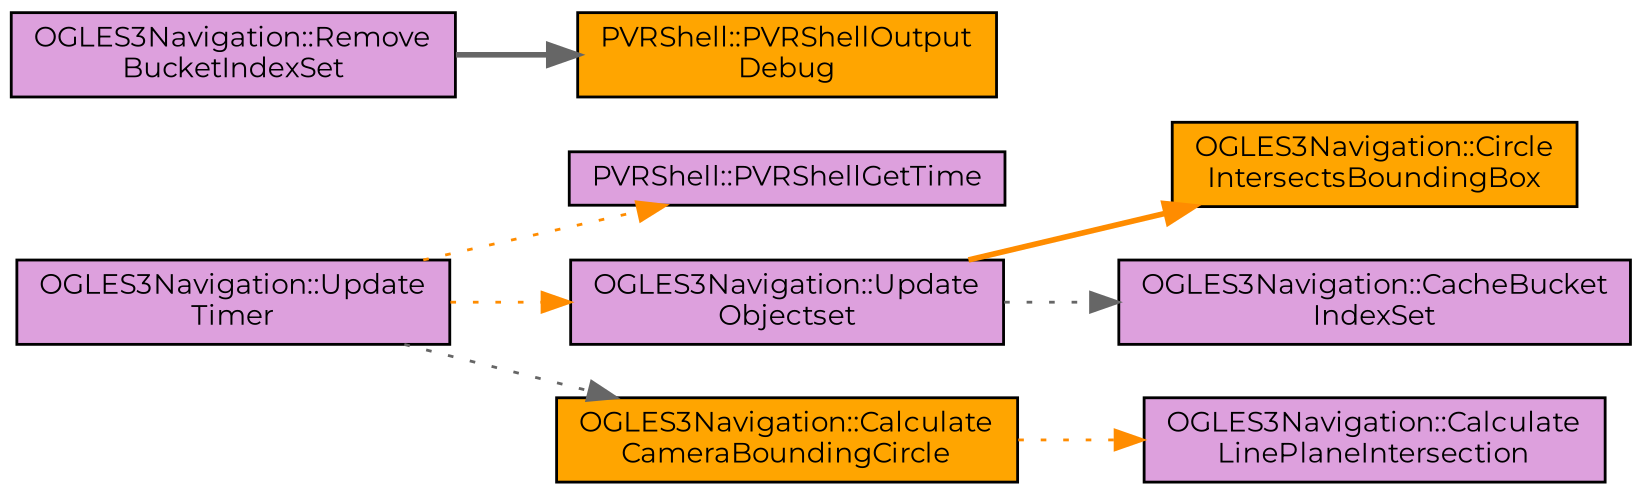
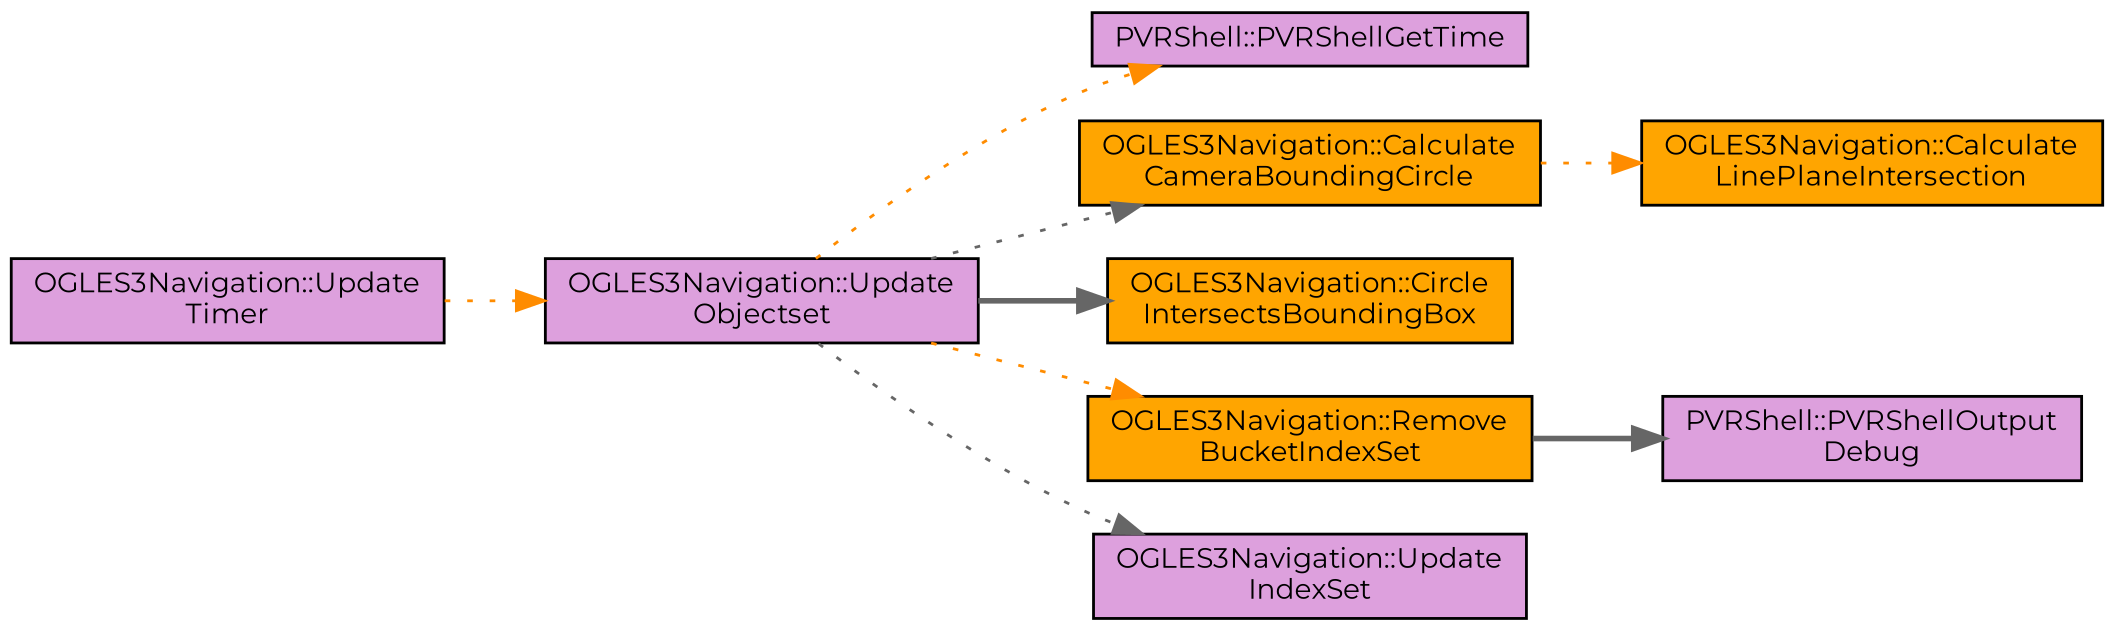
(233, 55) -> (1310, 439)
(787, 55) -> (1872, 439)
(531, 236) -> (966, 153)
(1067, 237) -> (1028, 301)
(1375, 302) -> (1310, 576)
none -> (1022, 366)
(497, 368) -> (1022, 235)
(1375, 440) -> (1872, 163)
